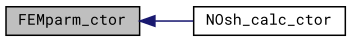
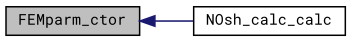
(269, 21) -> (269, 21)
